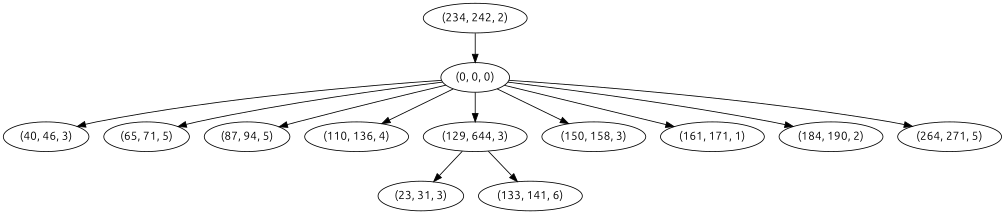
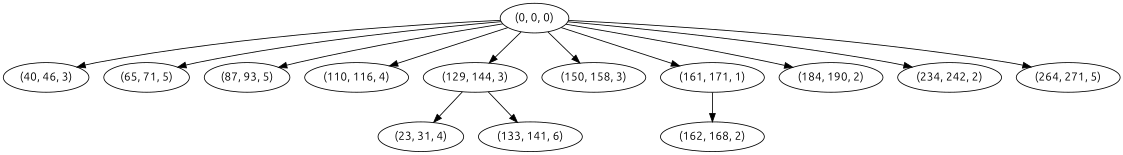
(475, 44) -> (736, 40)
(247, 137) -> (247, 77)
(357, 137) -> (357, 77)
(475, 137) -> (475, 77)
none -> (712, 137)
(421, 196) -> (421, 137)
